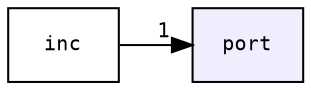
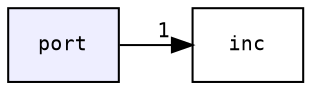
(146, 45) -> (146, 45)
